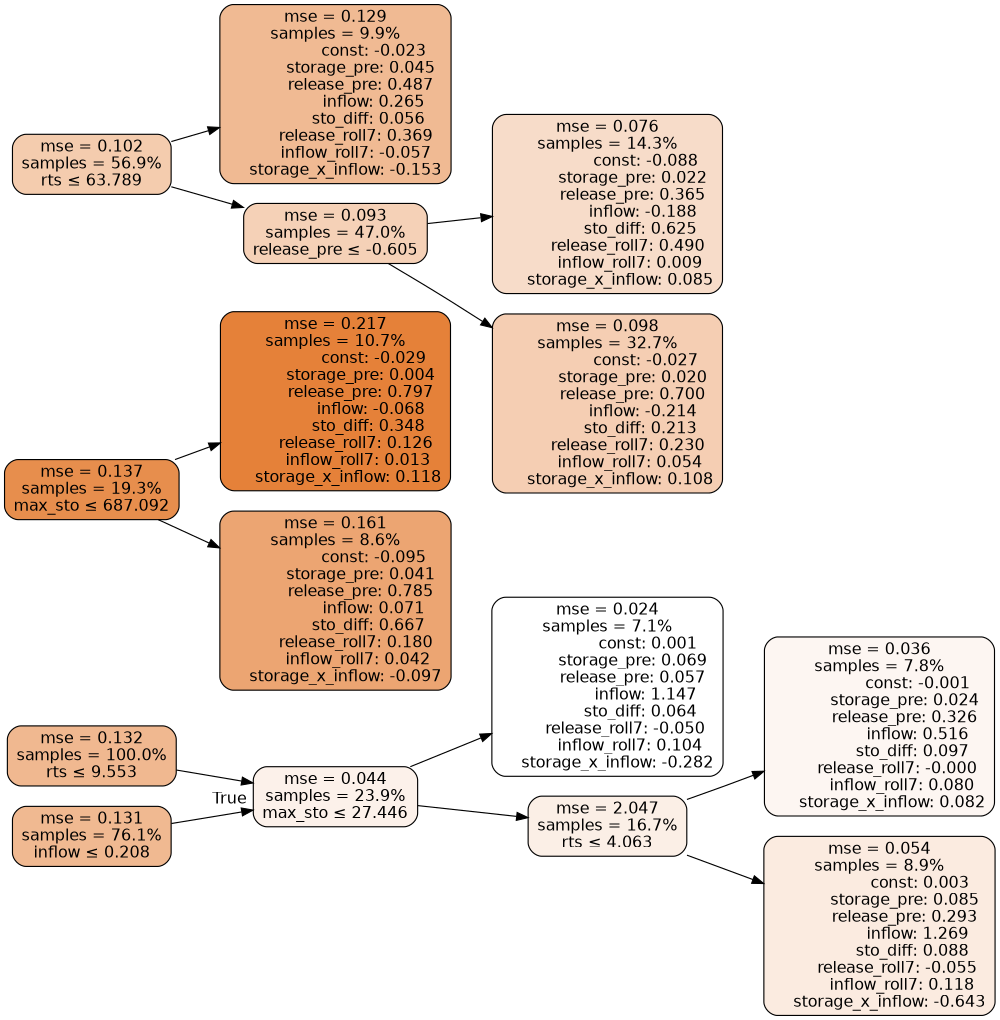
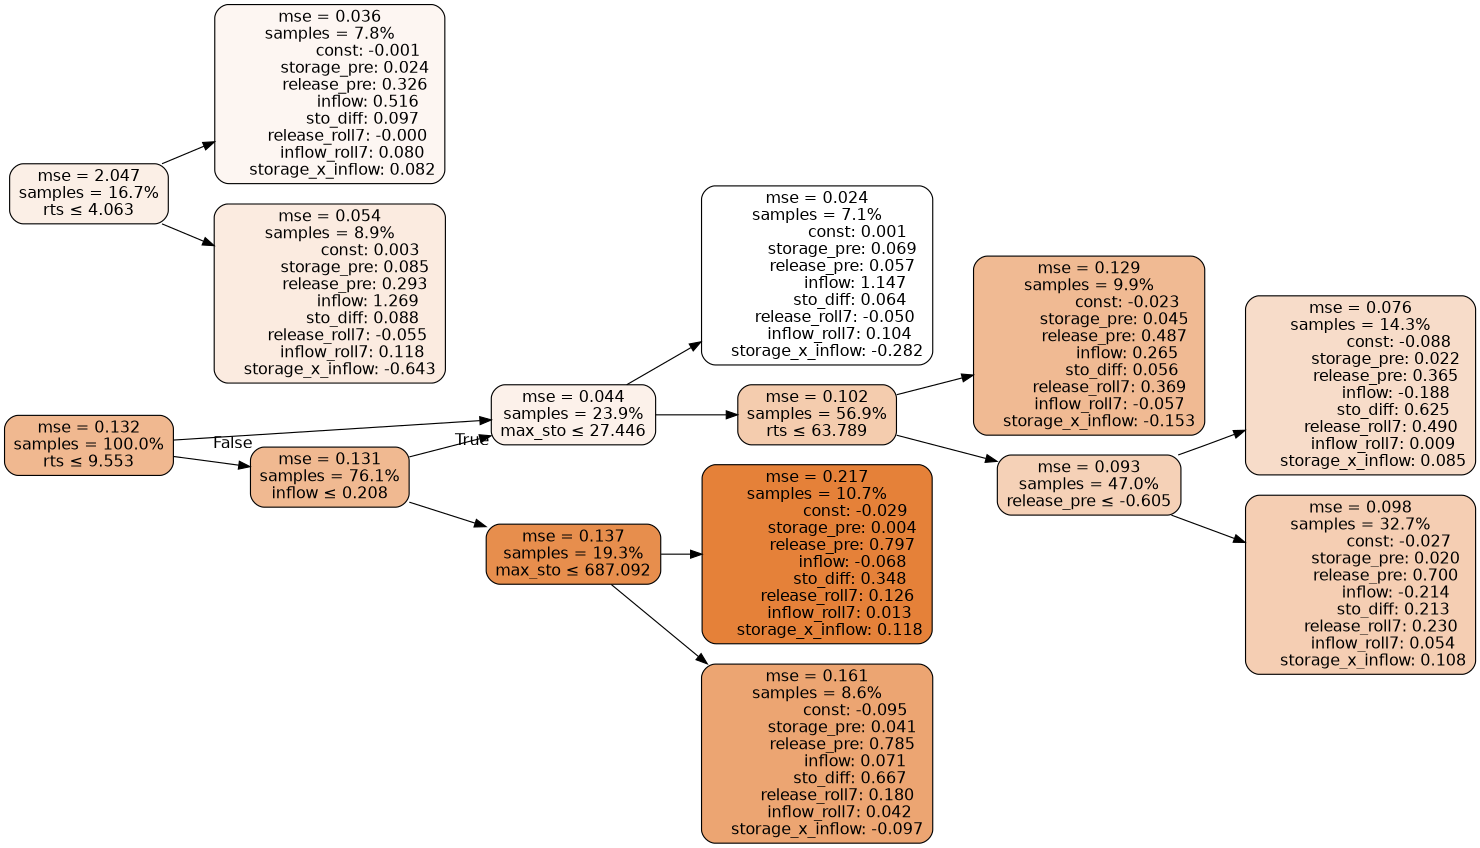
none -> (206, 461)
none -> (442, 513)
(467, 811) -> (691, 415)
